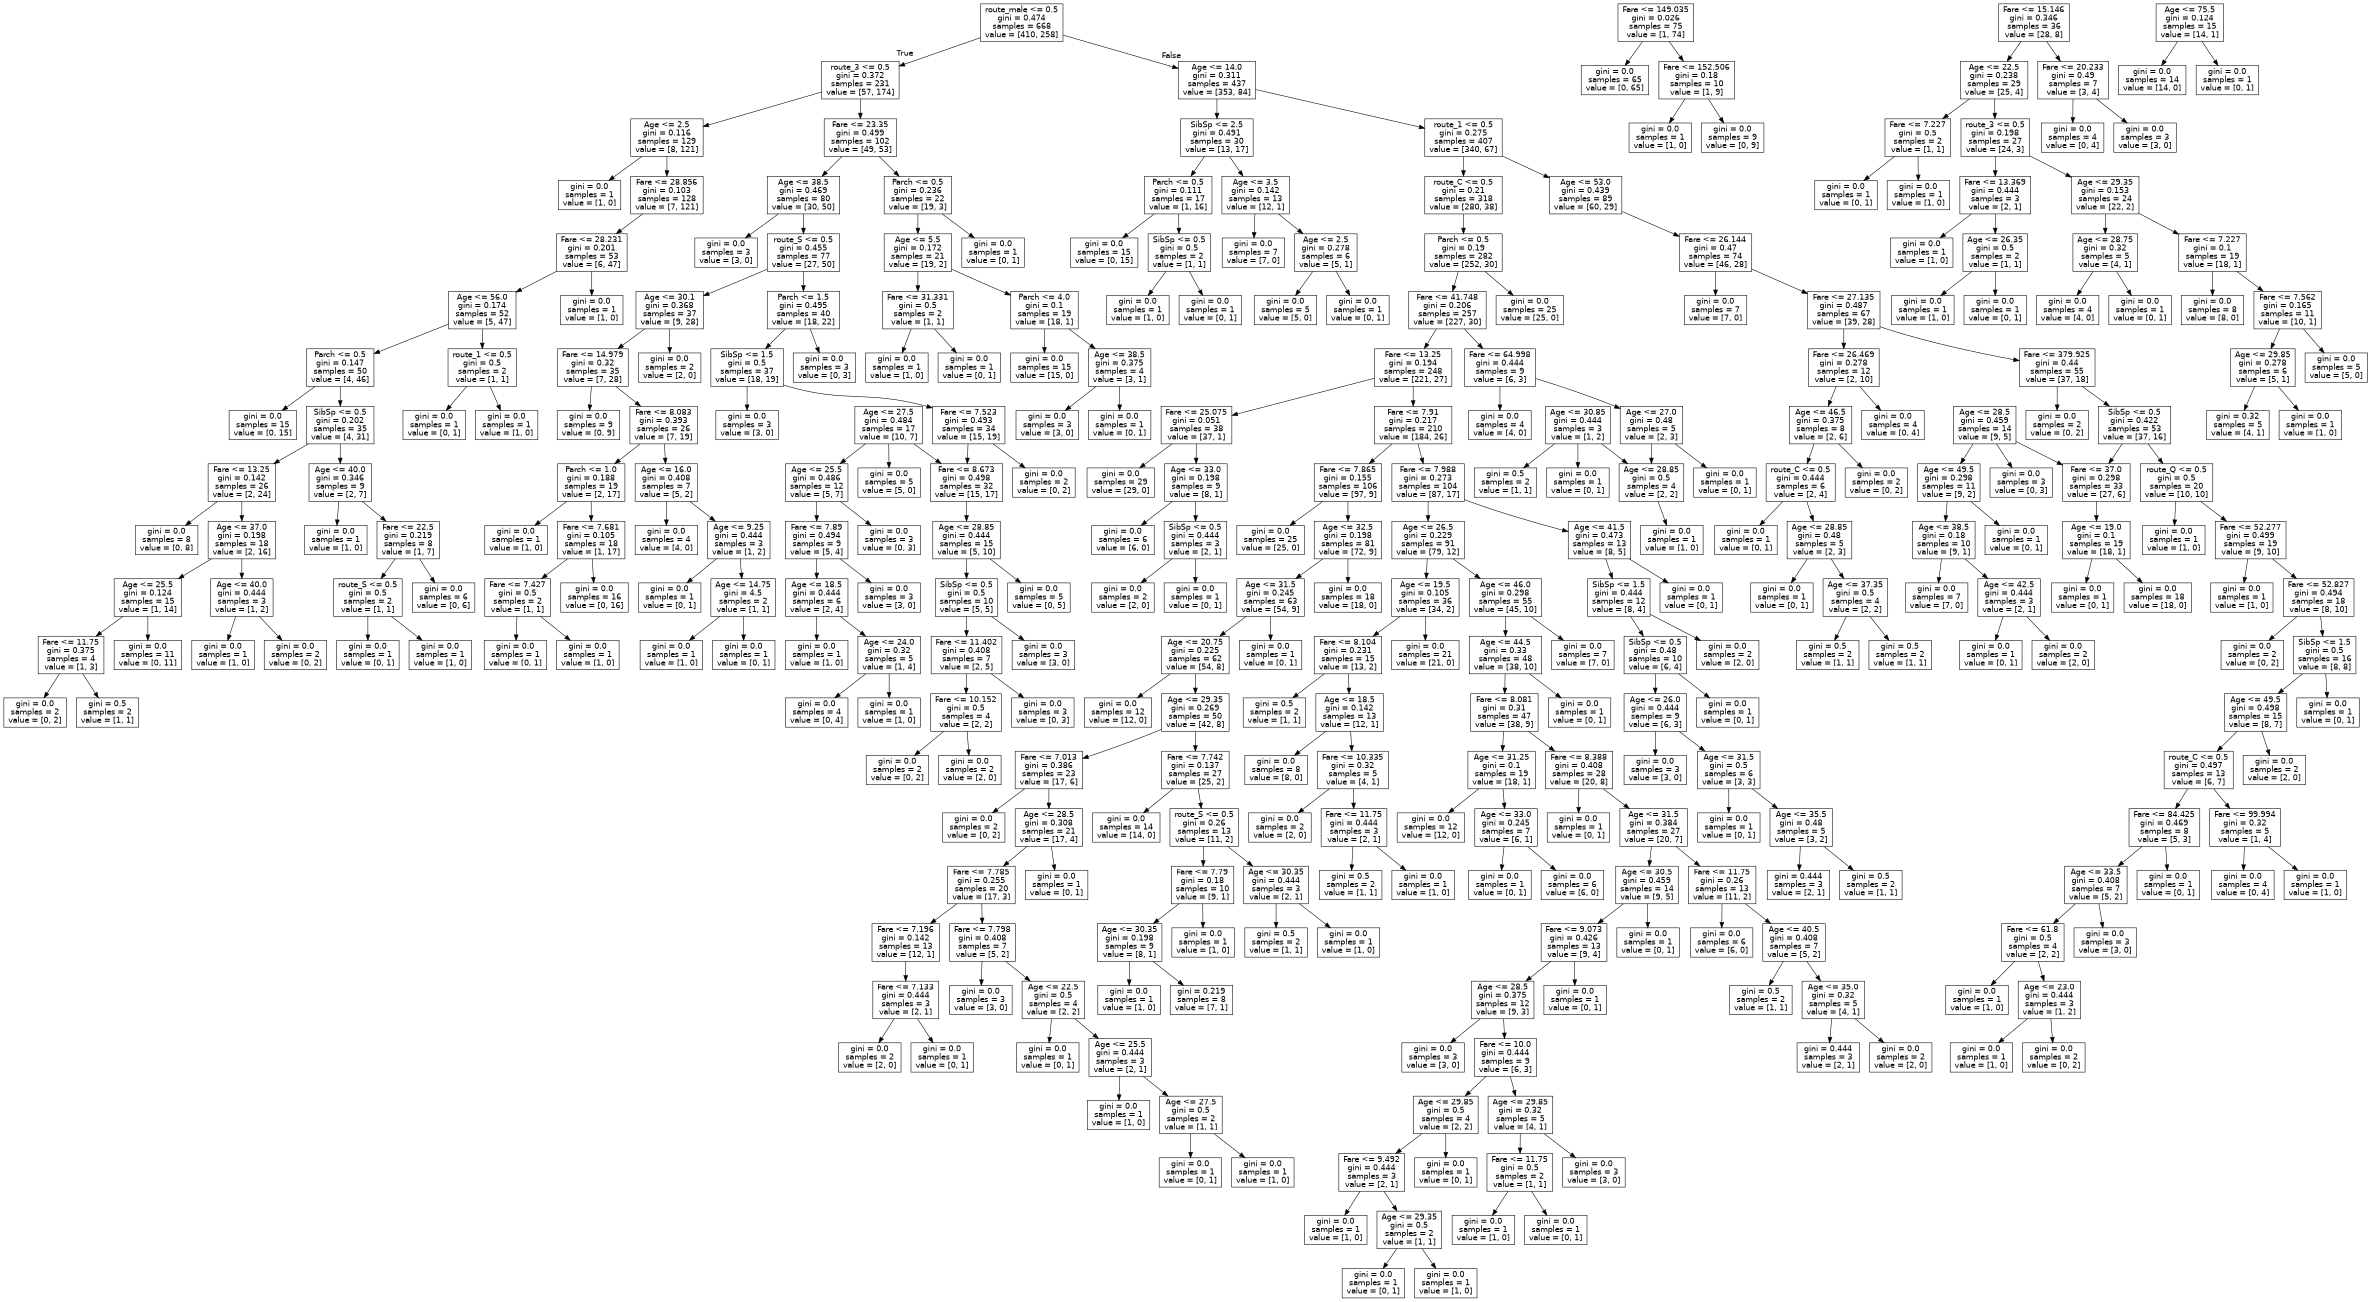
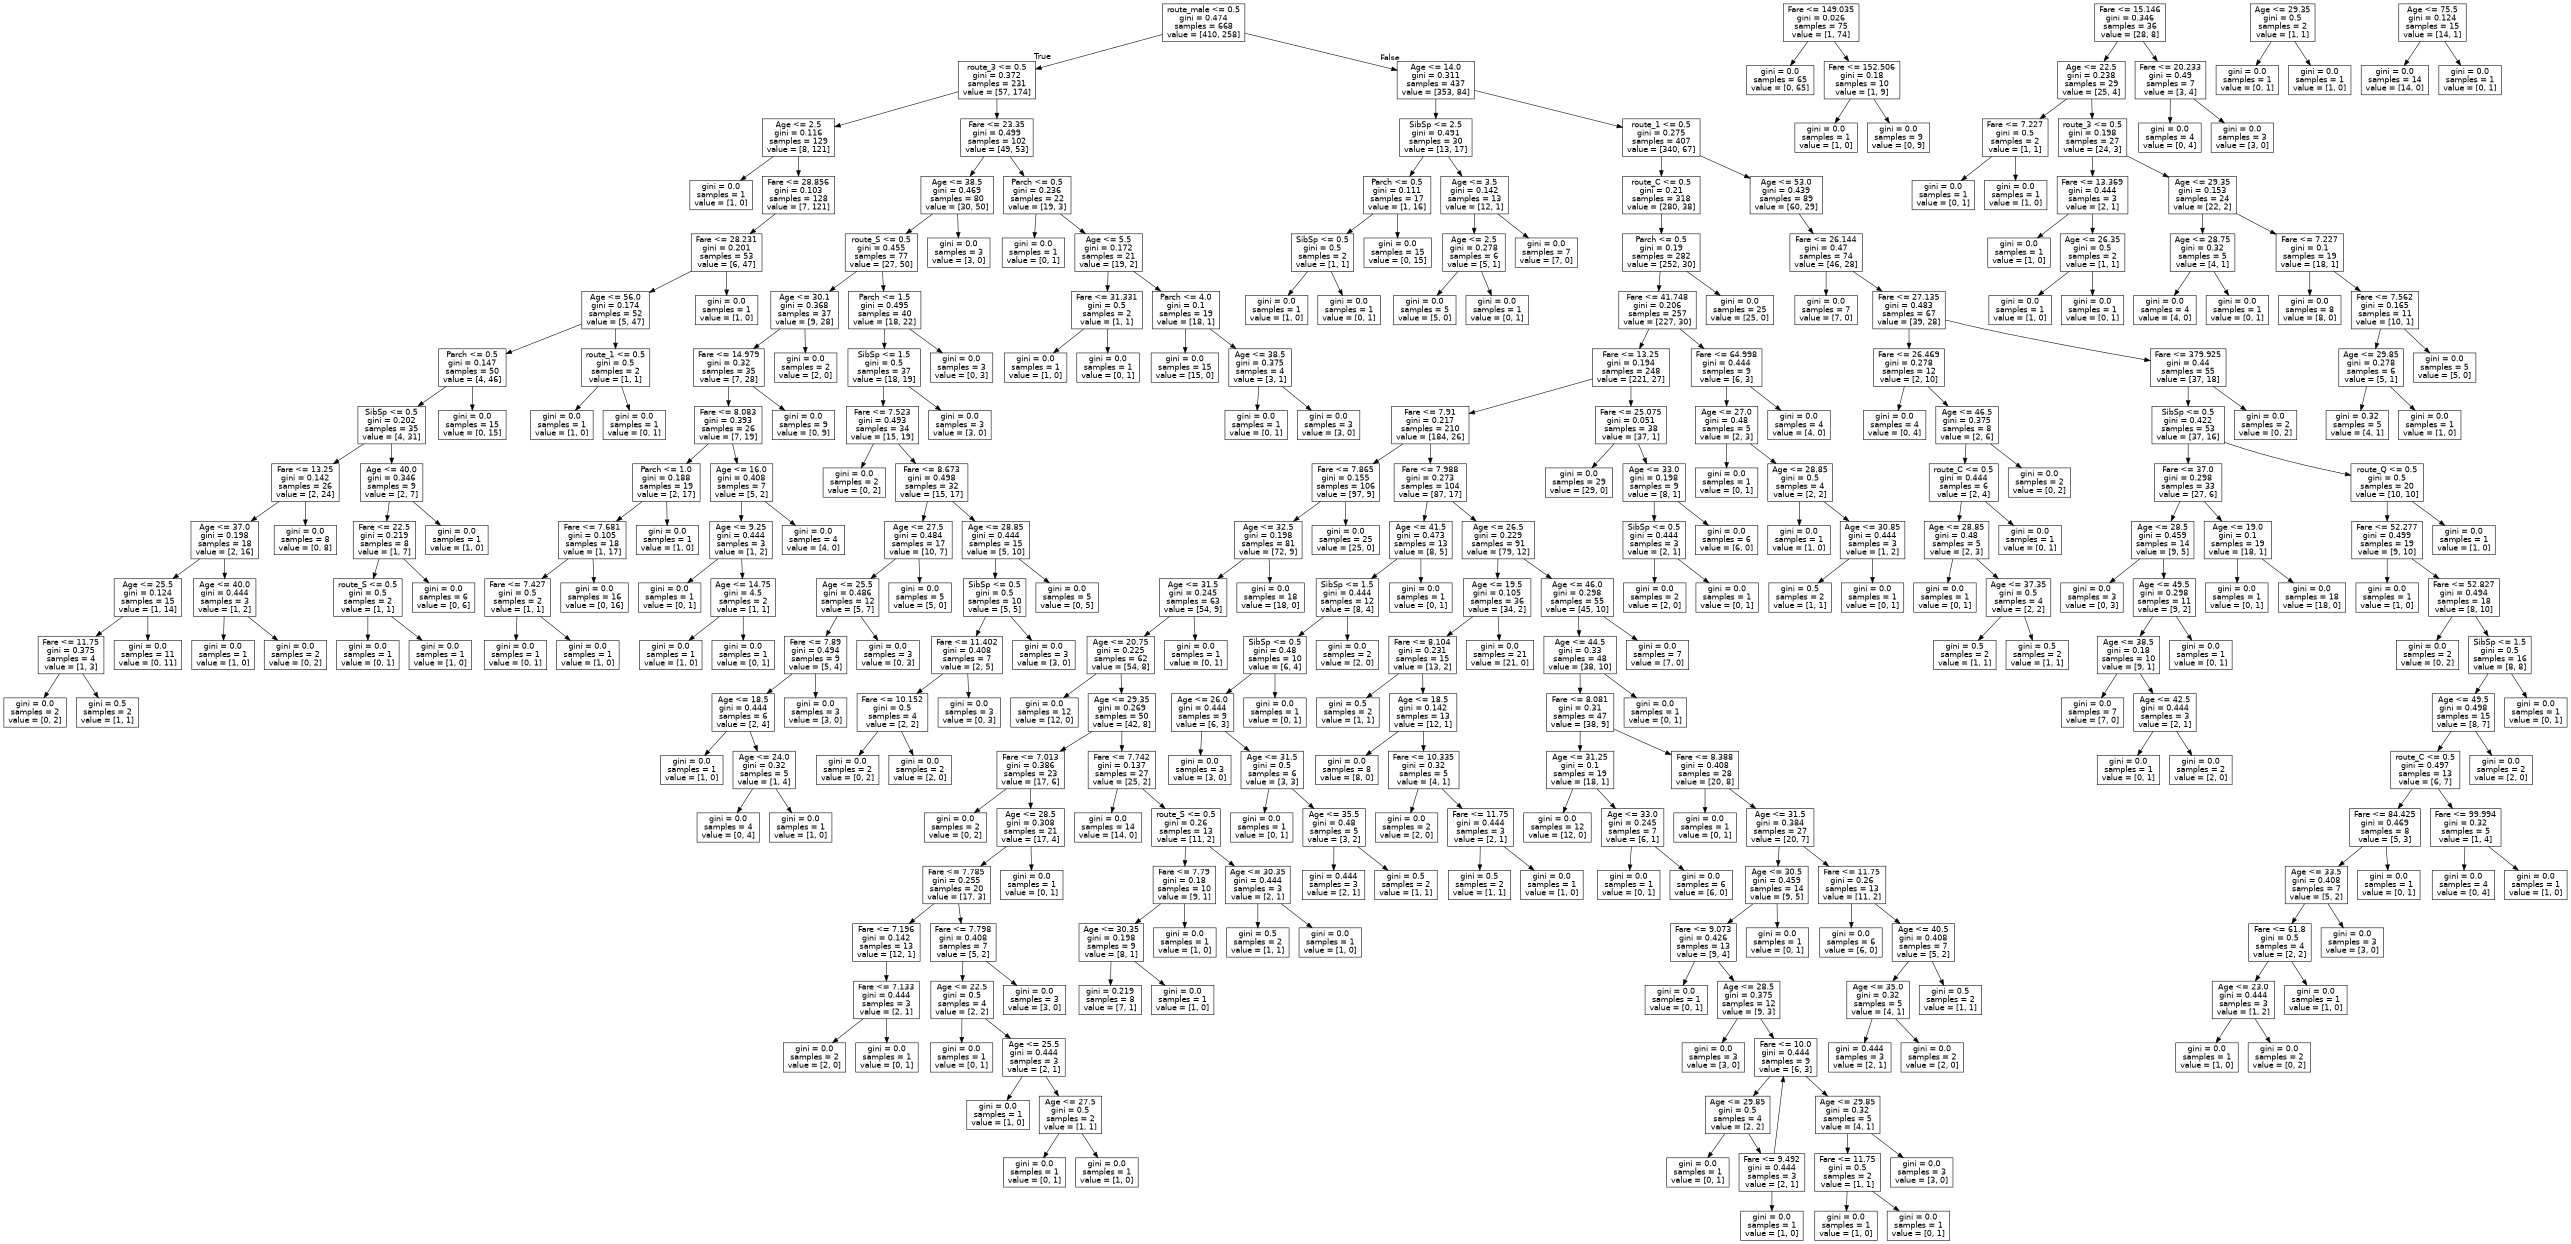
(1844, 310) -> (1909, 310)
(925, 452) -> (926, 509)
(1612, 452) -> (1834, 510)
(2037, 452) -> (2177, 509)
(1389, 1199) -> (1779, 1118)
